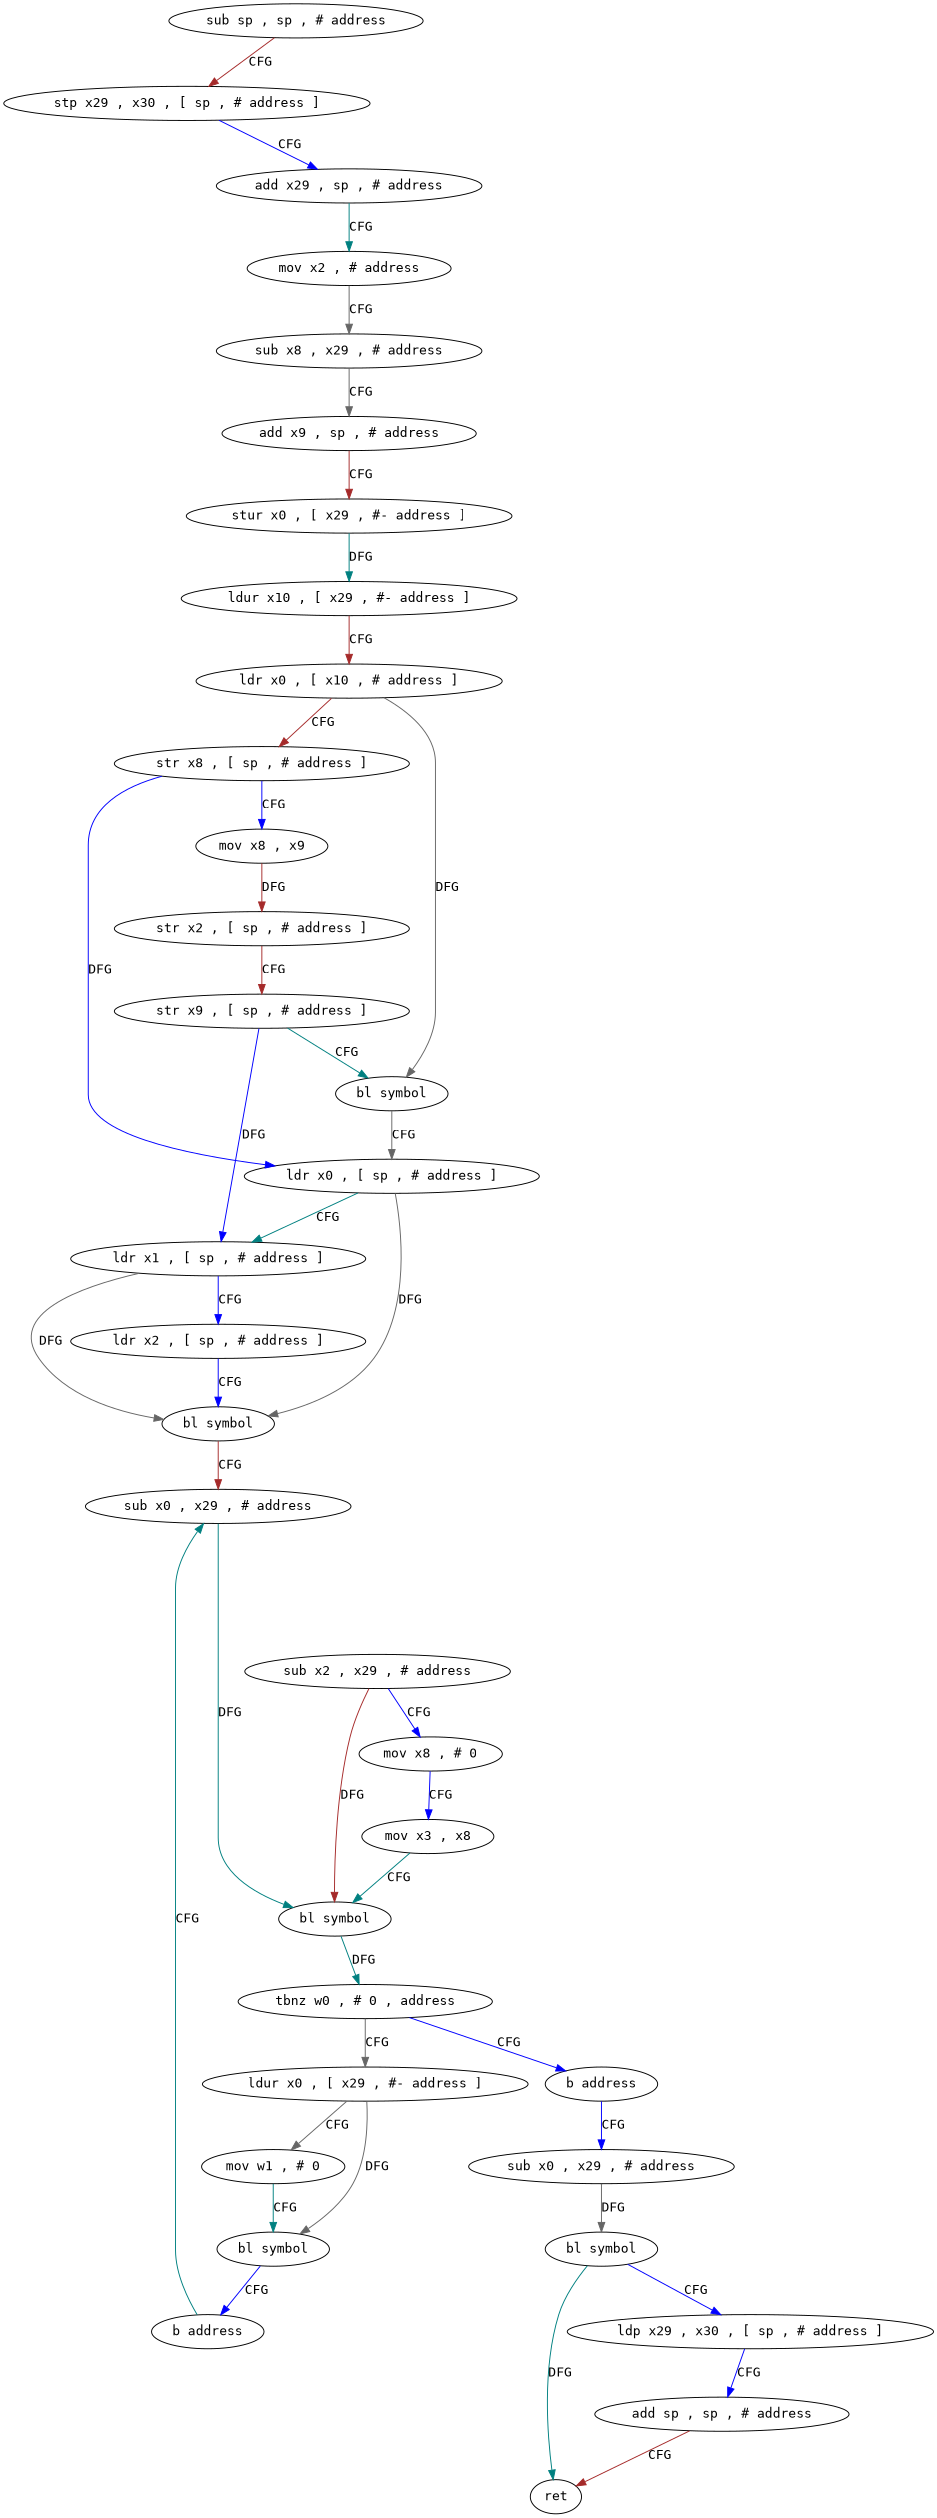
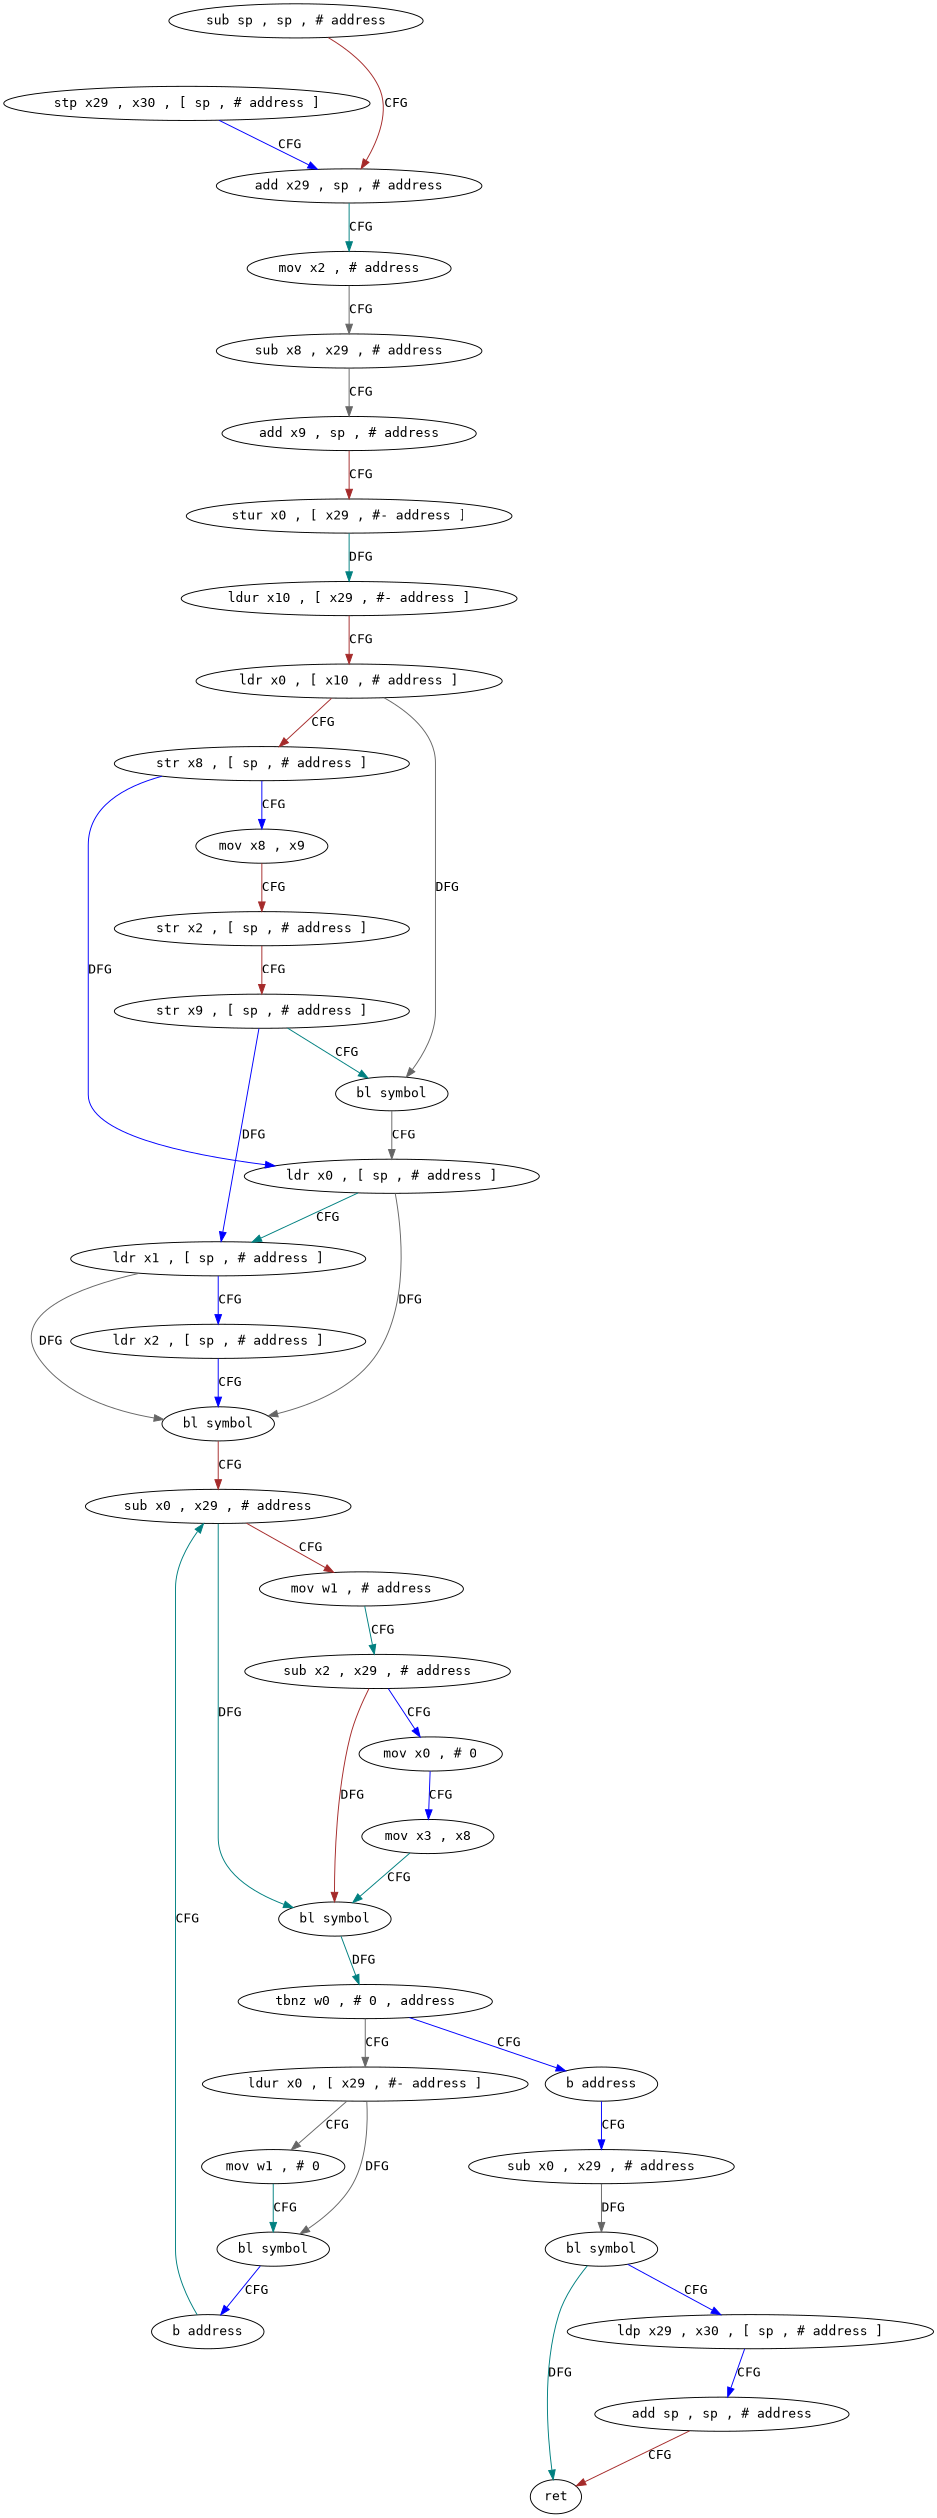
(245, 59) -> (380, 90)
(274, 887) -> (274, 887)
none -> (361, 1589)
(431, 1754) -> (431, 1754)
